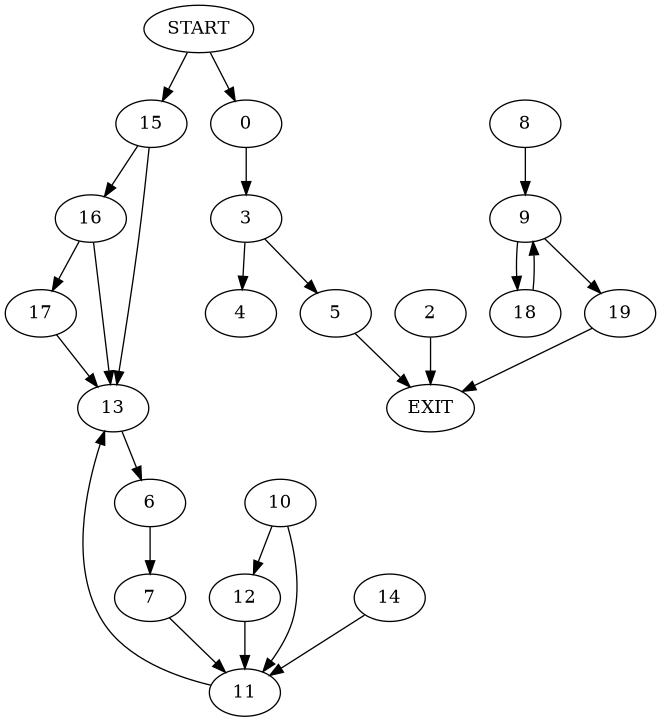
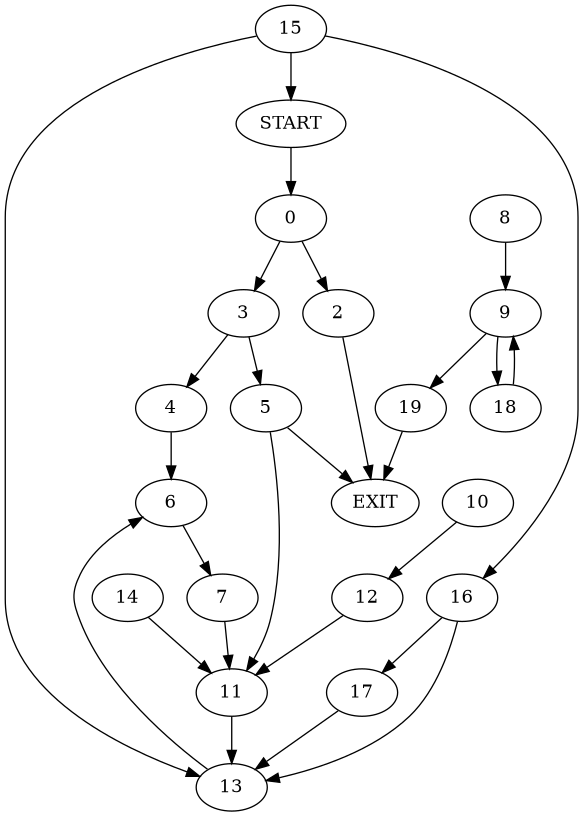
(178, 71) -> (291, 70)
none -> (312, 260)
none -> (171, 449)
(297, 596) -> (279, 547)
